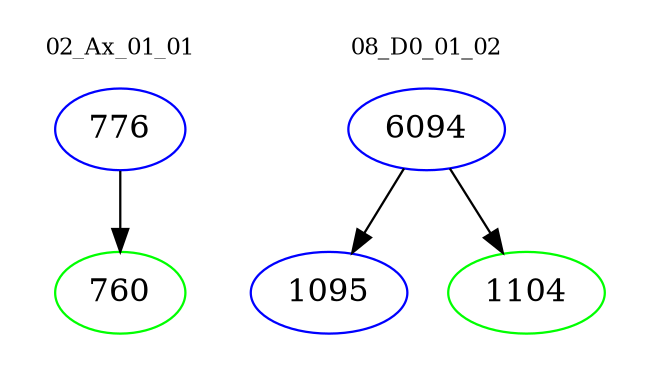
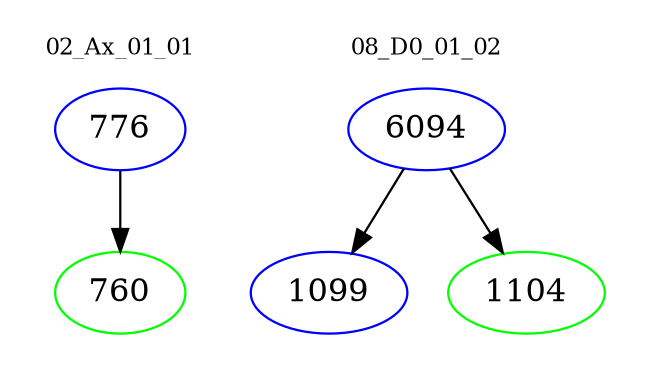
(329, 293) -> (329, 293)
